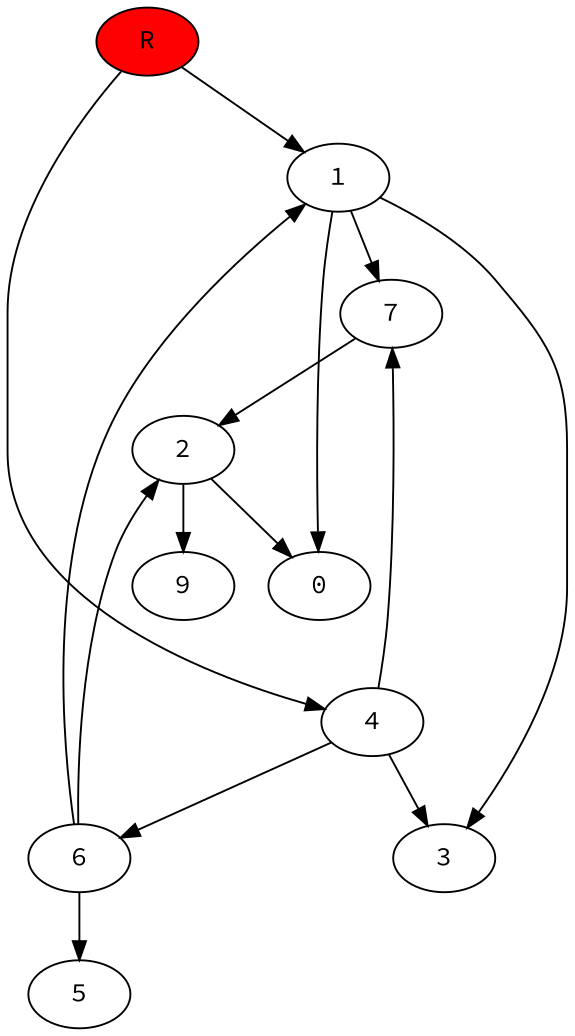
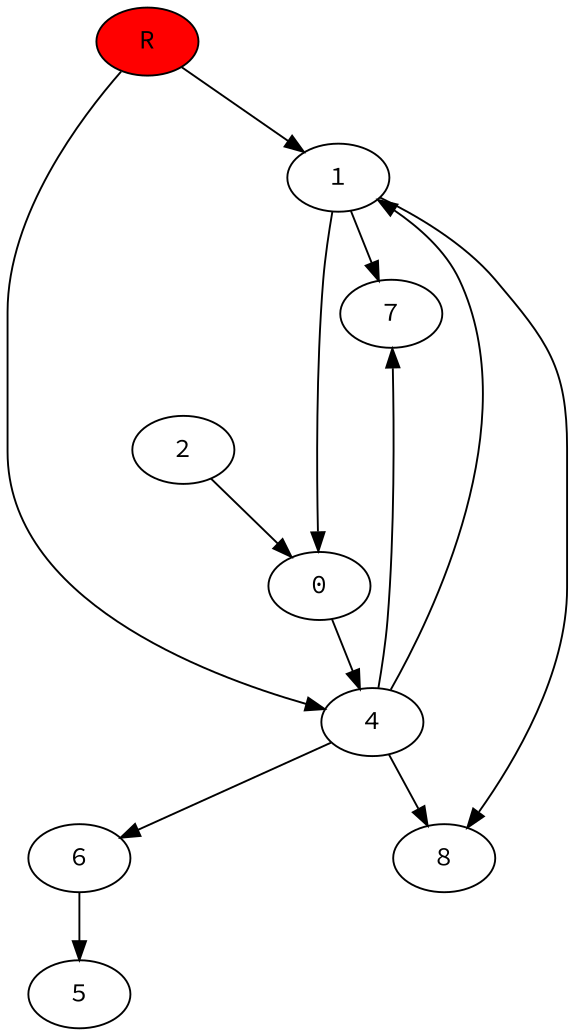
(295, 377) -> none
(89, 486) -> (479, 443)
(183, 586) -> none
none -> (342, 645)
(90, 654) -> none
(444, 858) -> (444, 858)
